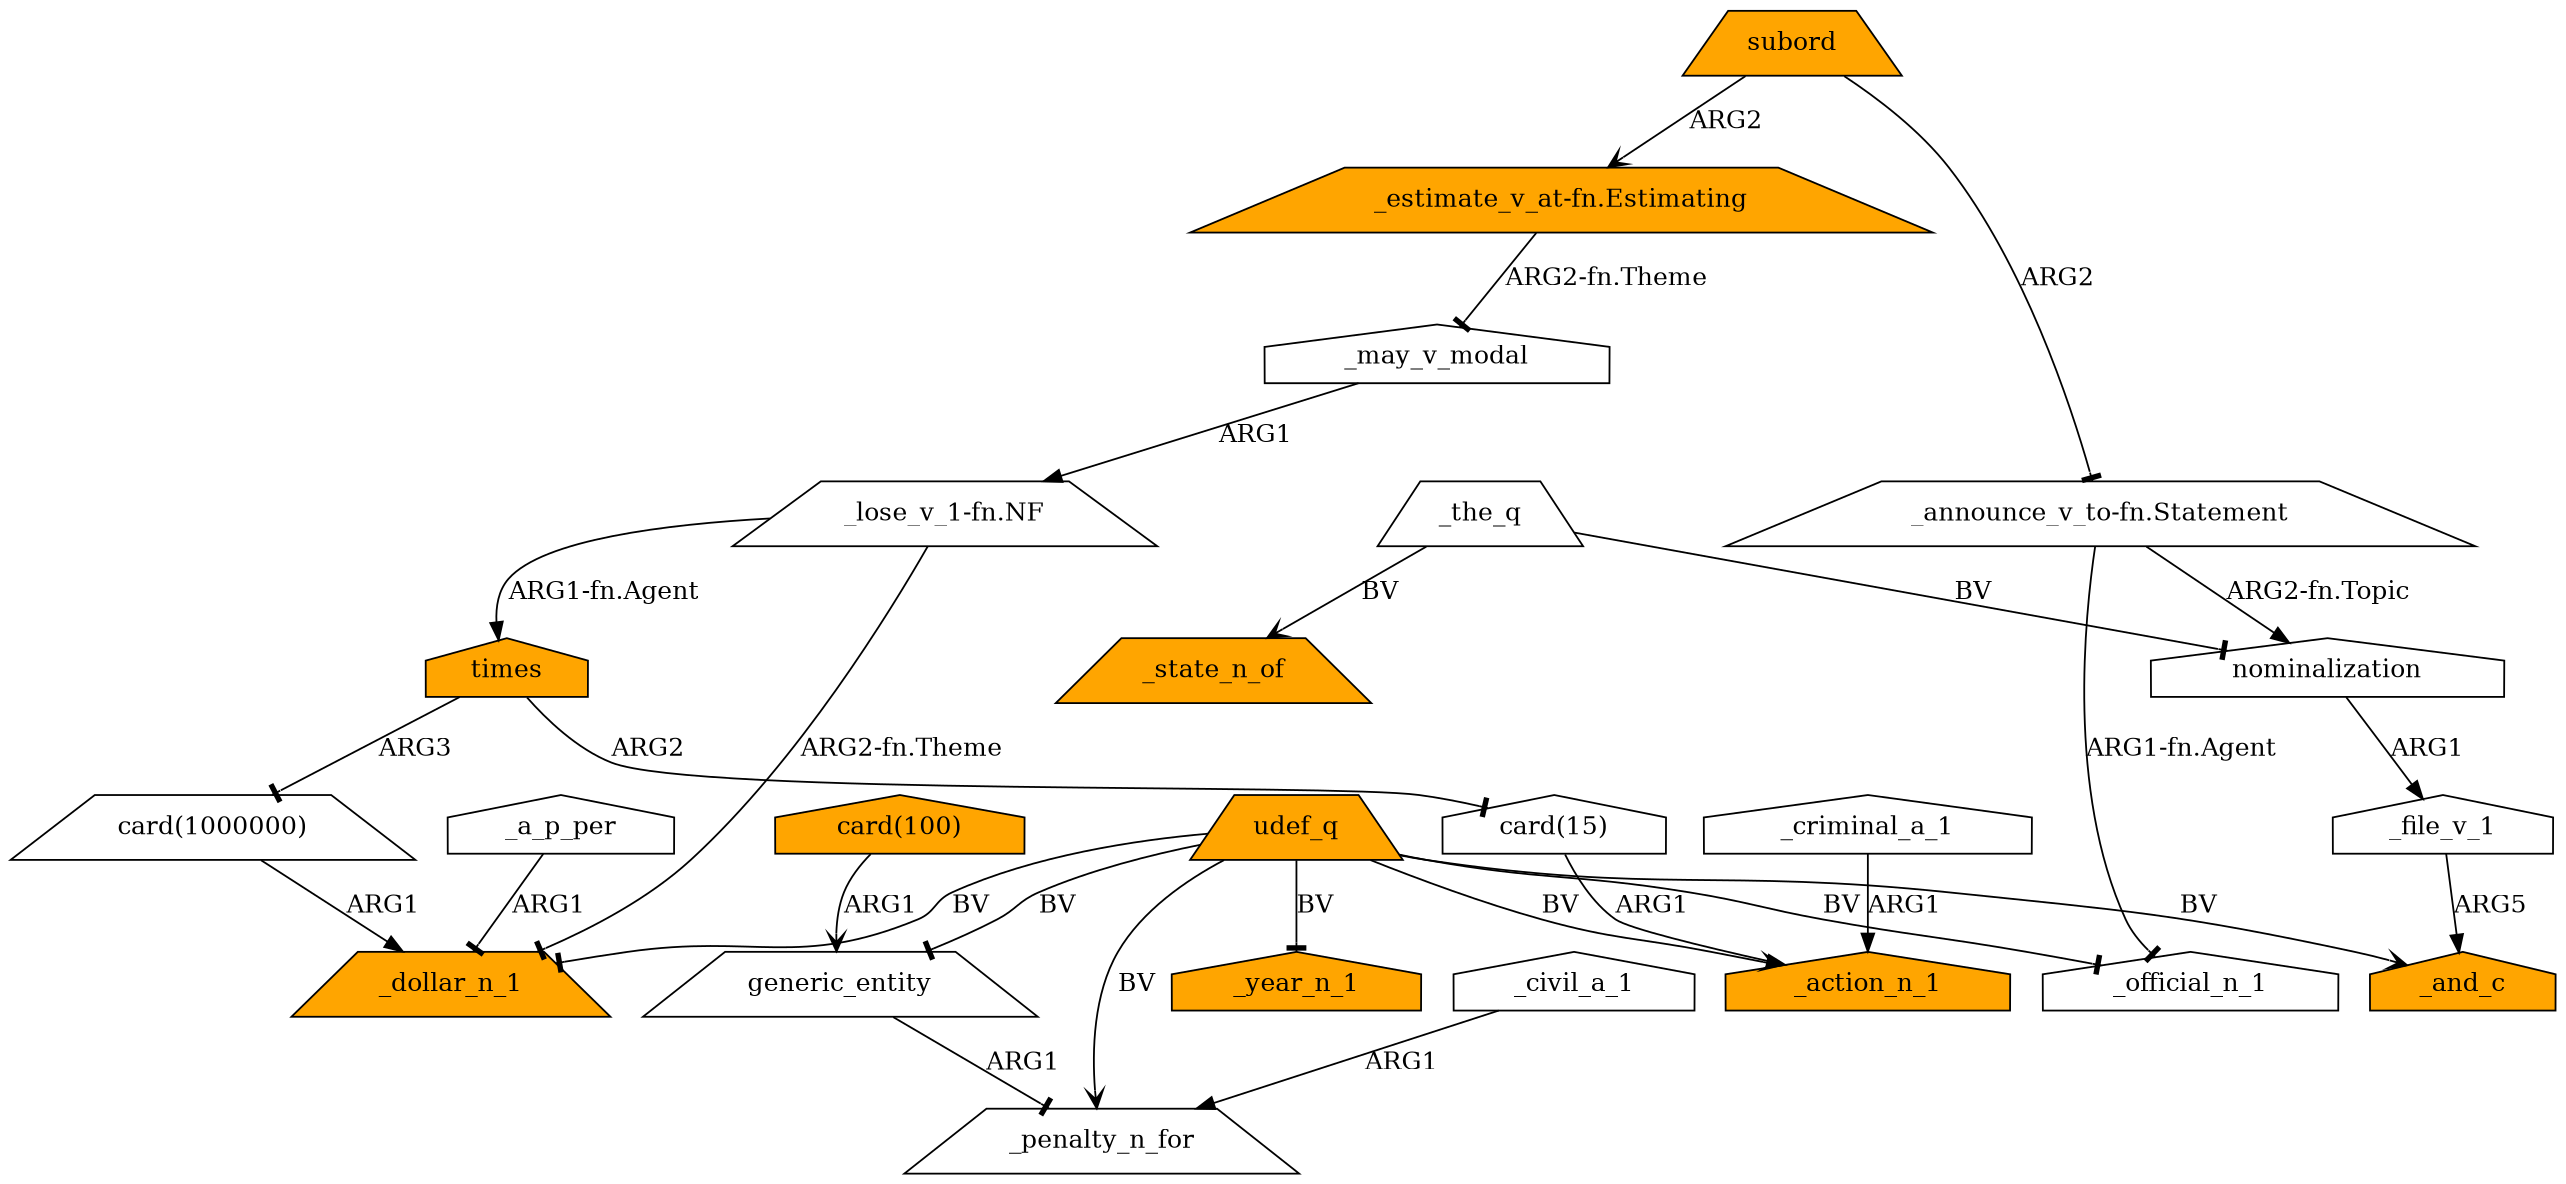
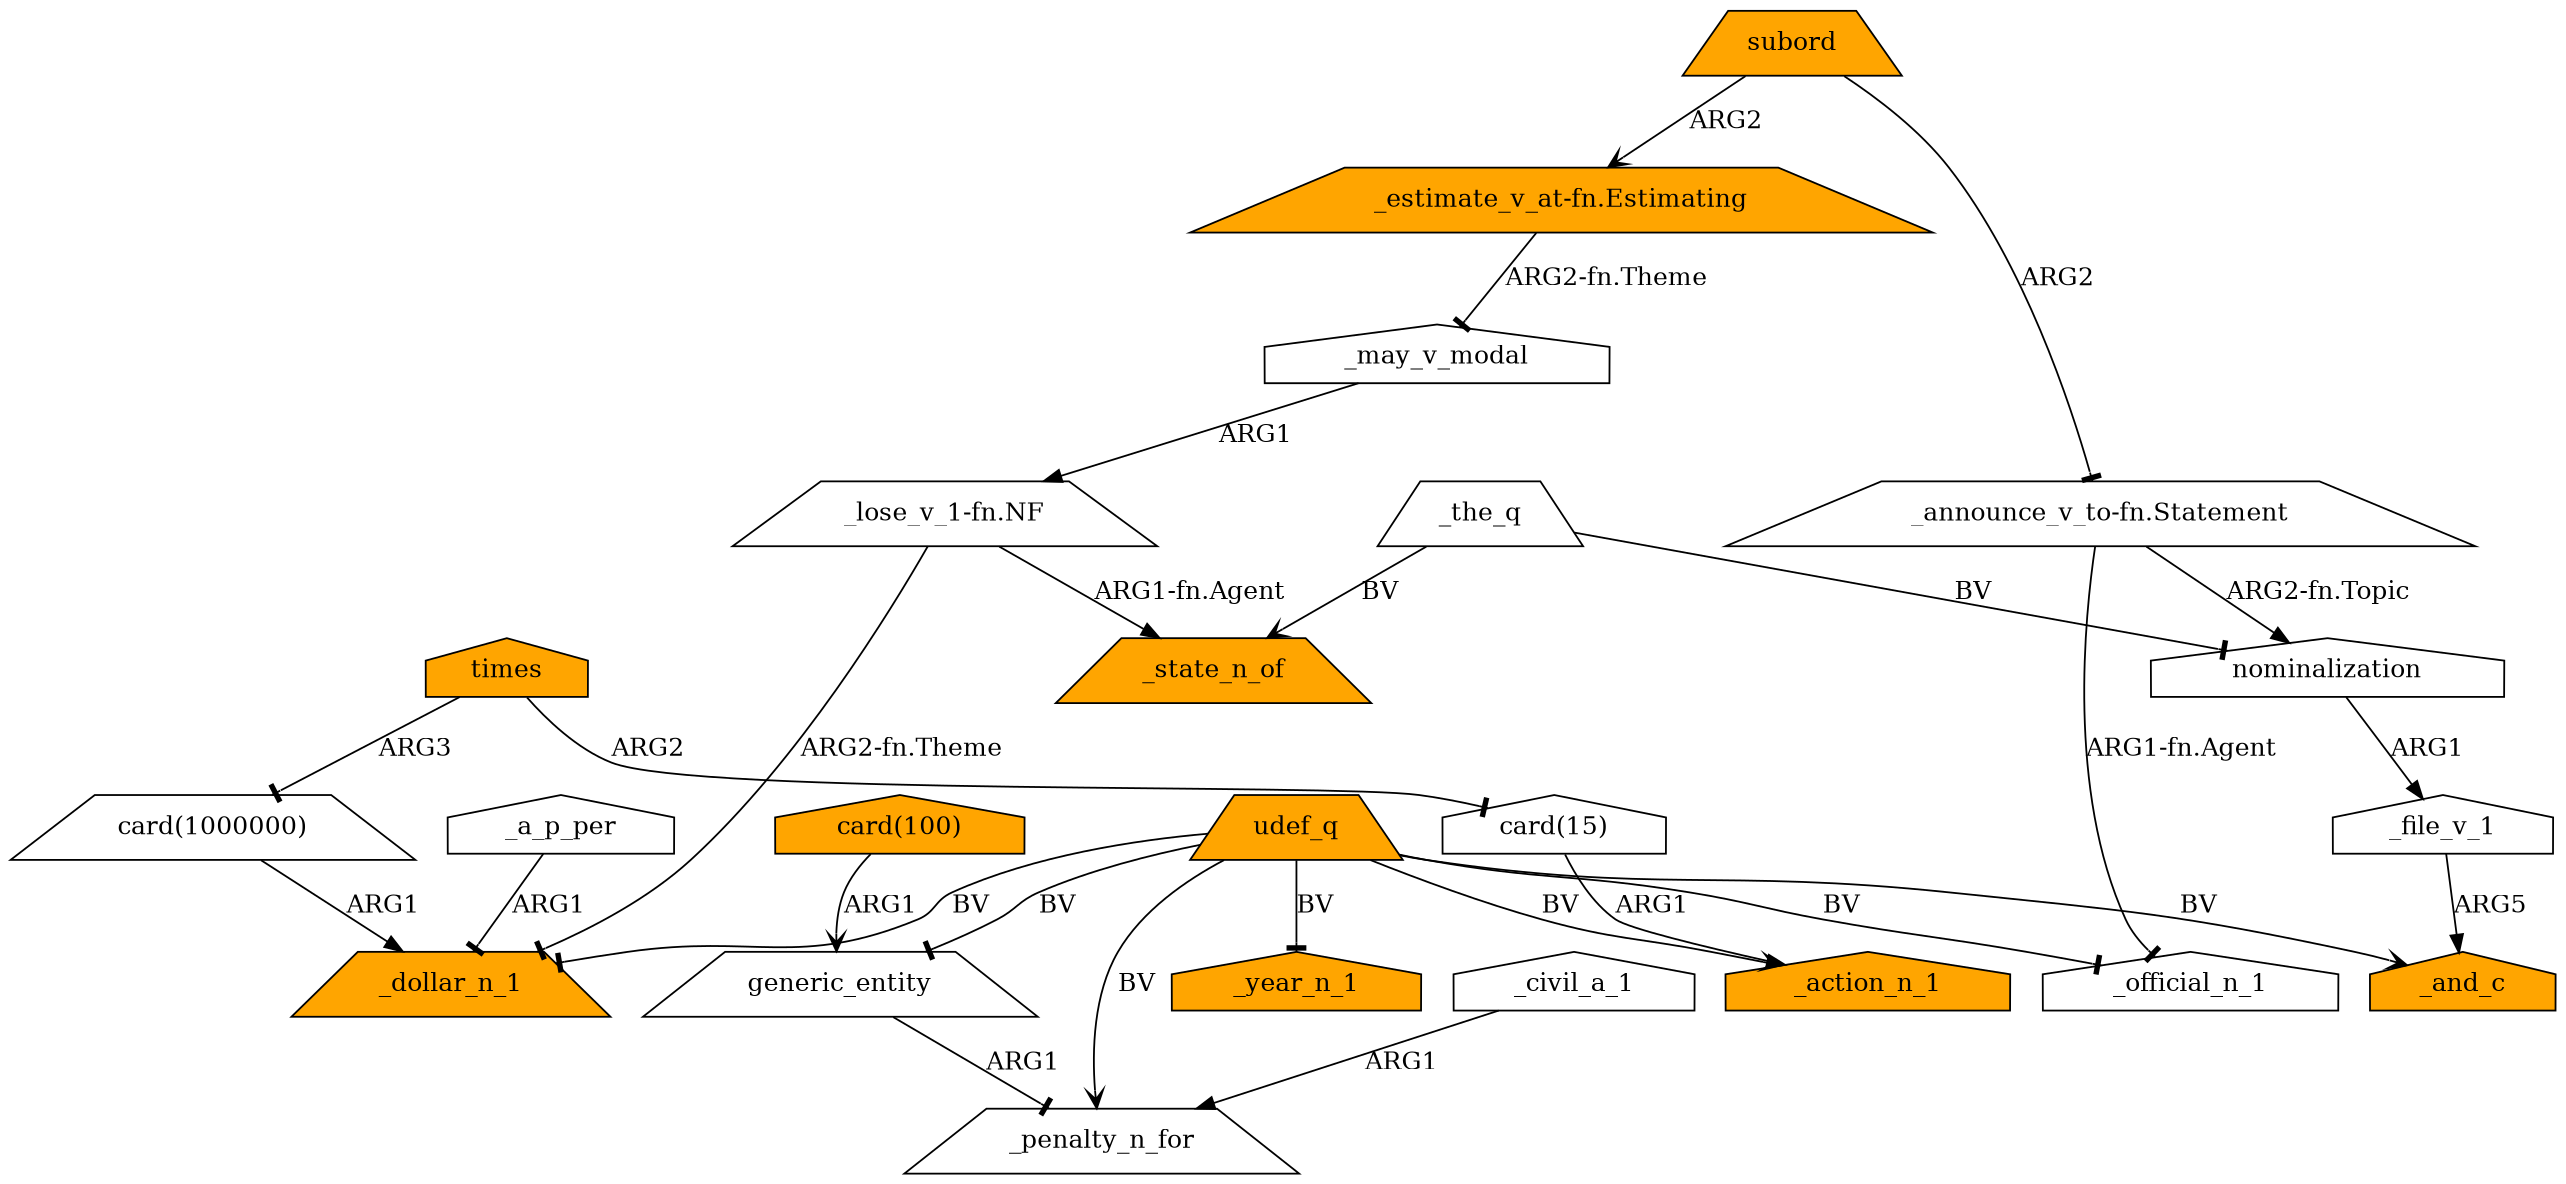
(612, 536) -> (1071, 588)
(1868, 827) -> none
